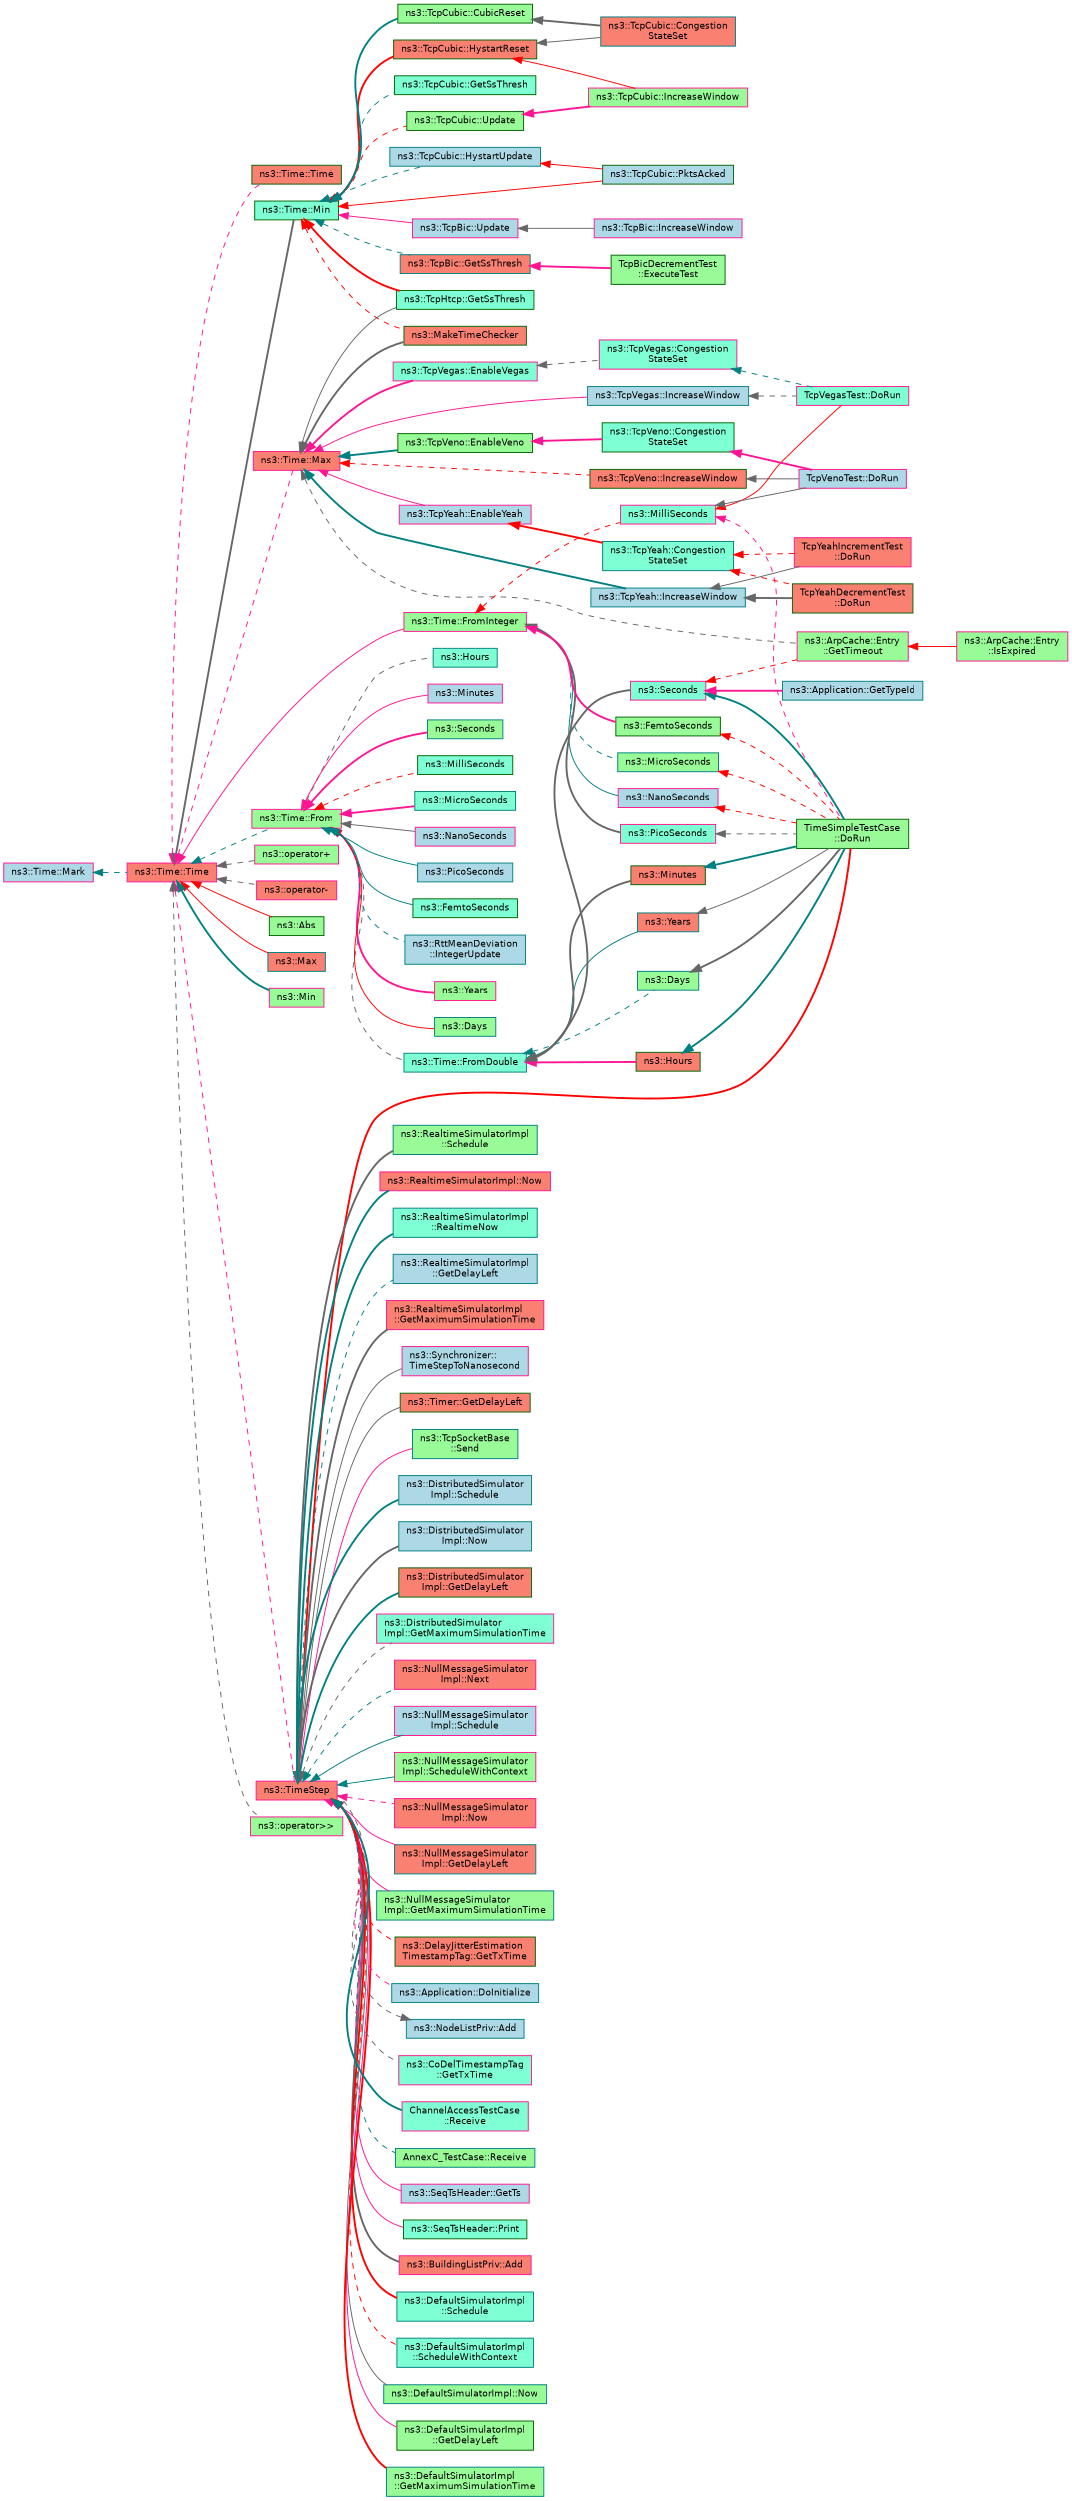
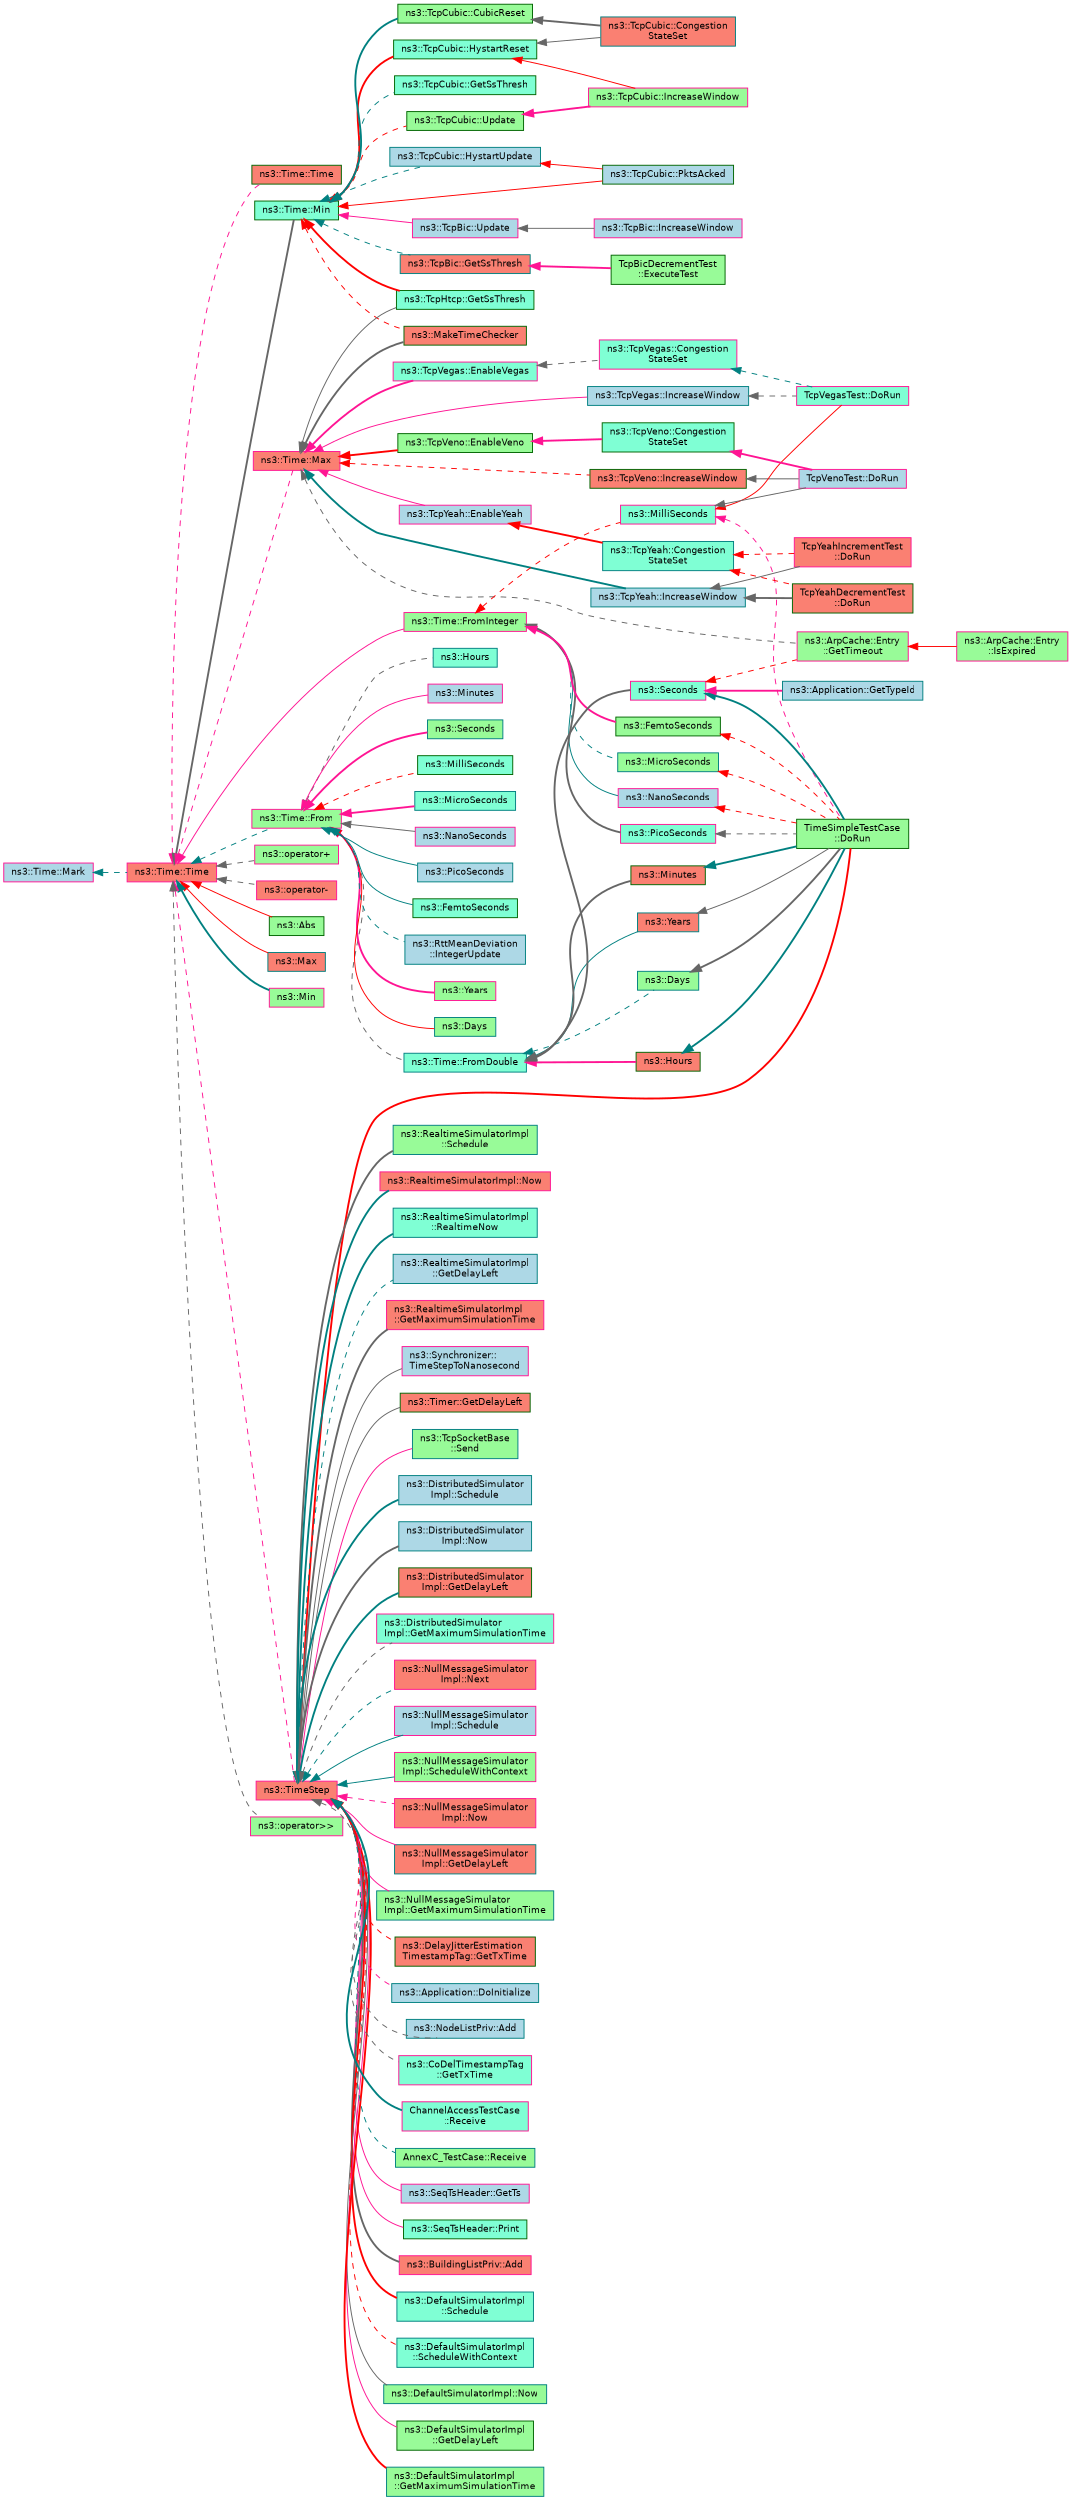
(465, 49) -> (465, 49)
(374, 453) -> (374, 453)
(356, 1913) -> (354, 1938)
